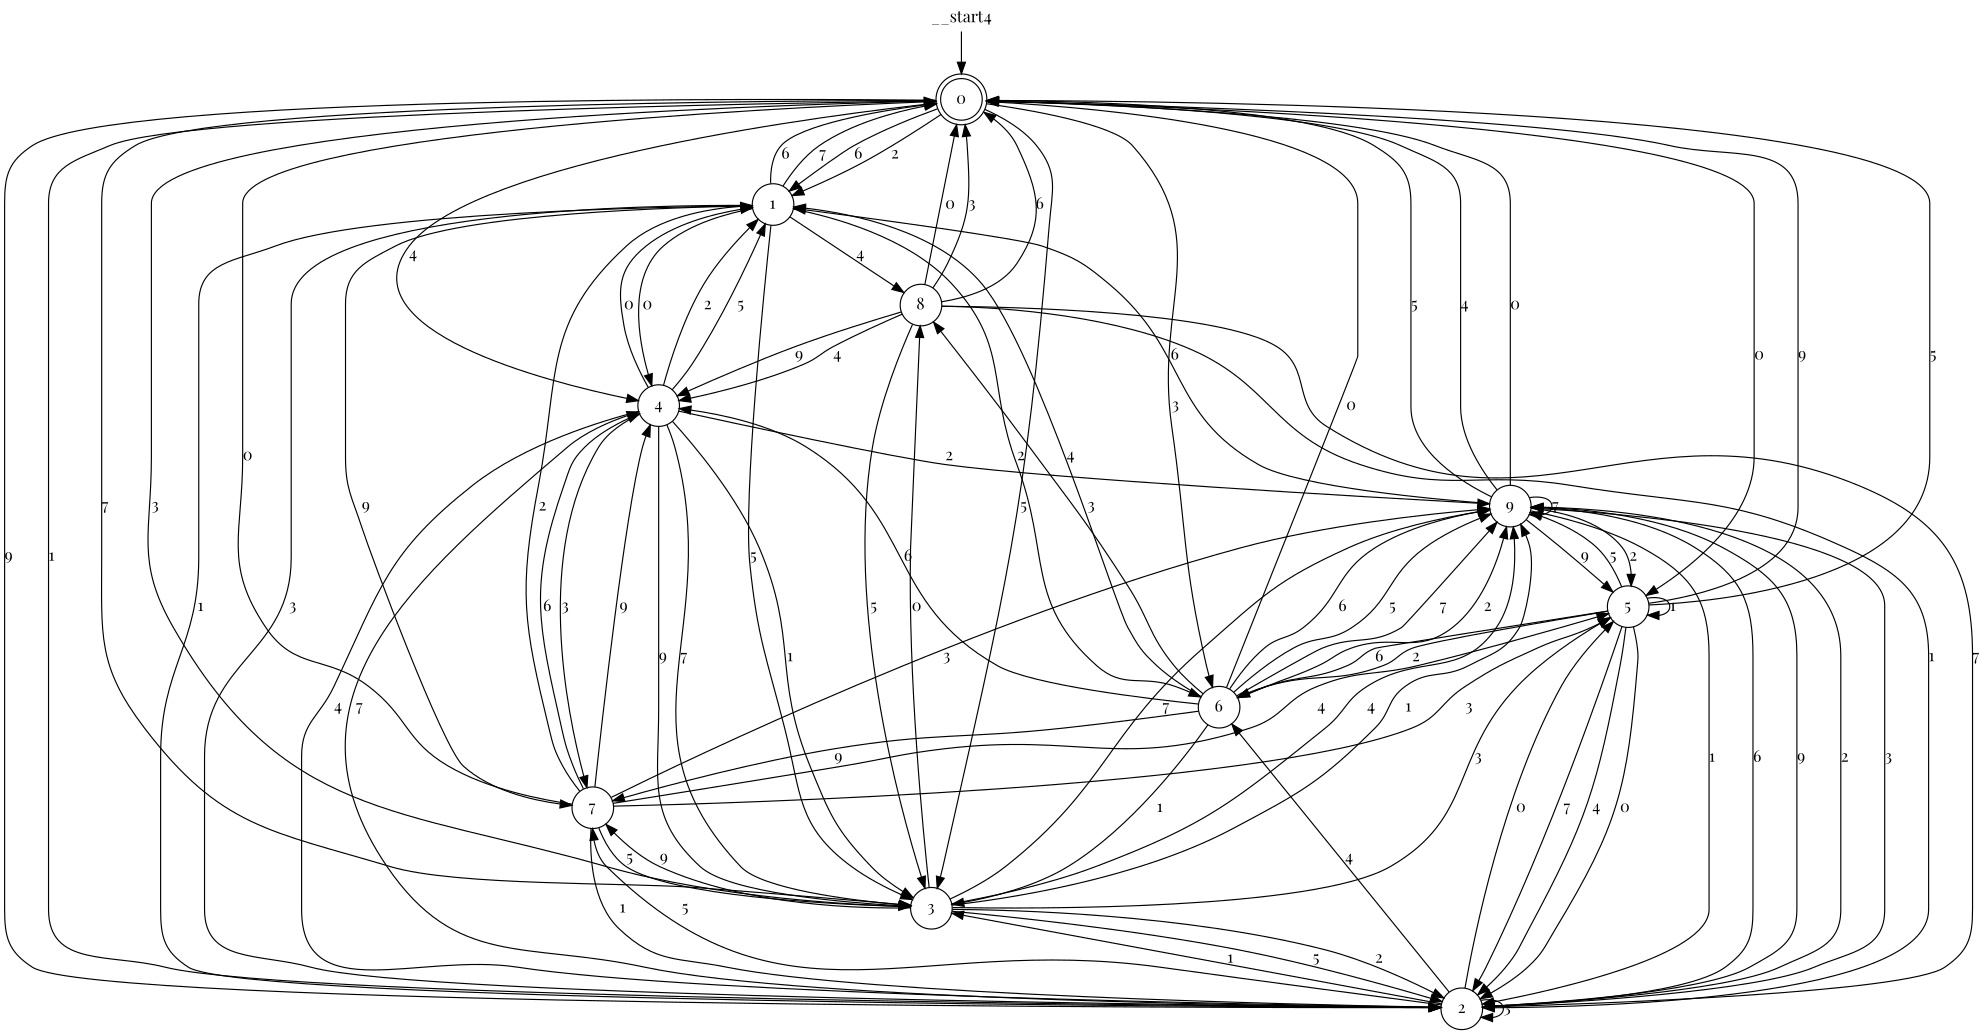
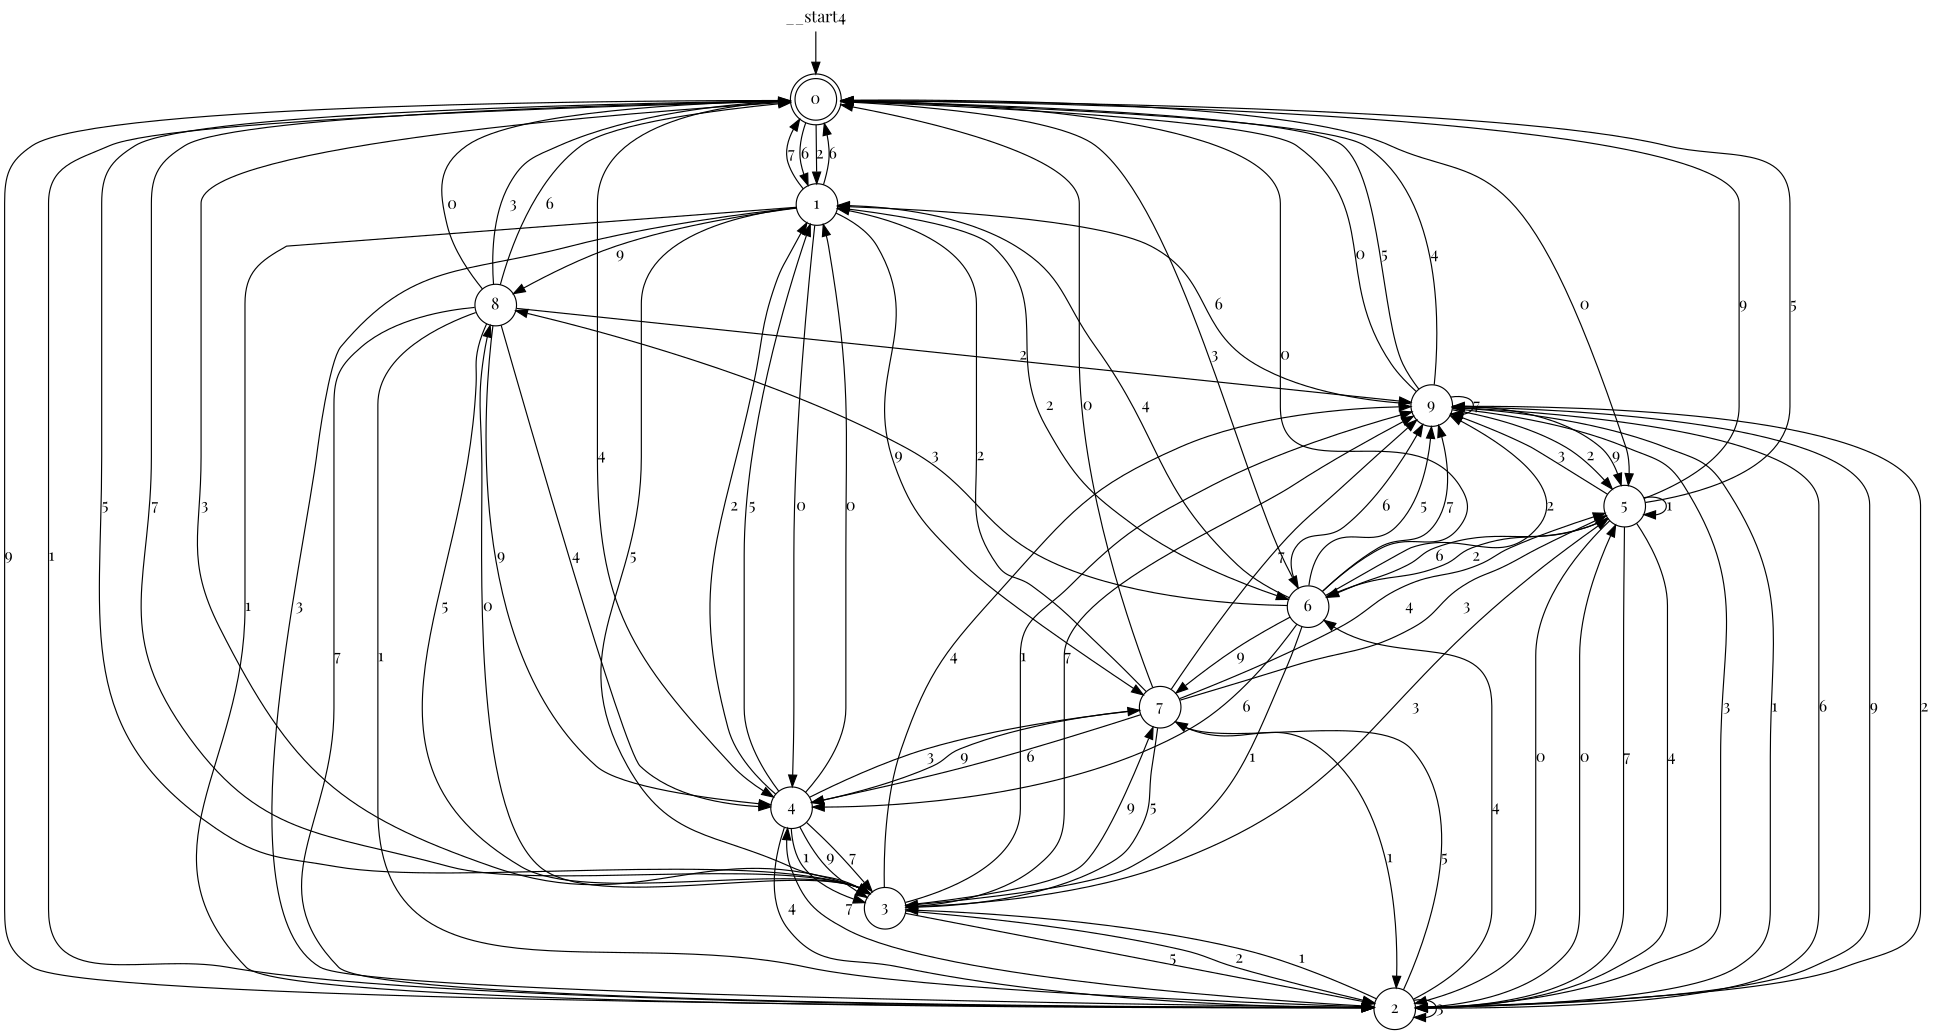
(860, 255) -> (621, 255)
(1096, 479) -> (958, 355)
(1614, 556) -> (1562, 456)
(947, 657) -> (1282, 556)
